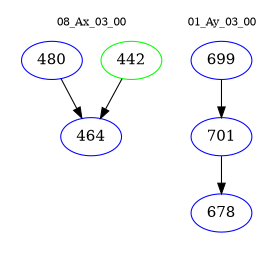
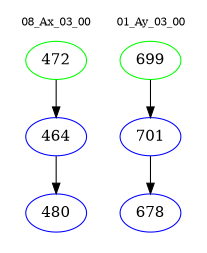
(131, 60) -> (56, 60)
(221, 60) -> (150, 60)
(69, 94) -> (56, 170)
